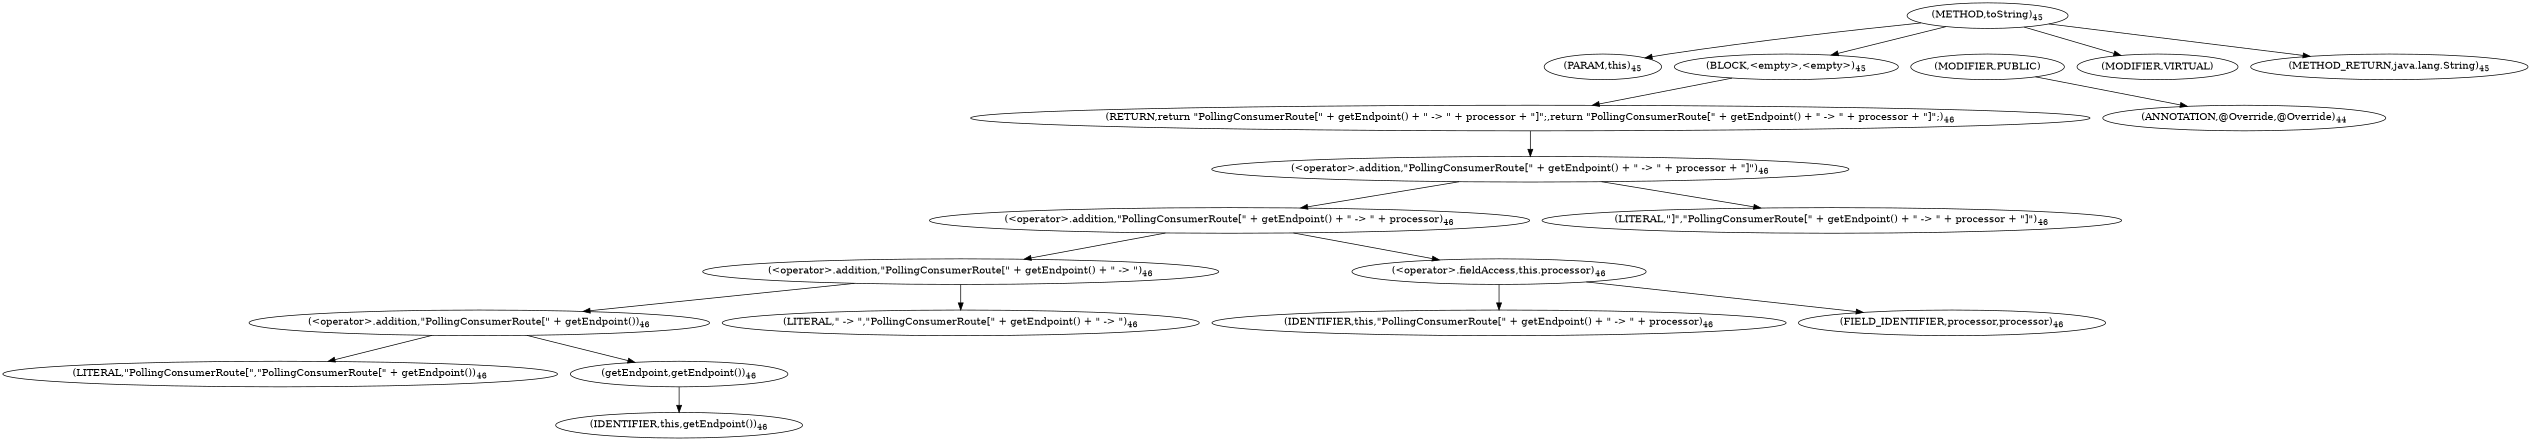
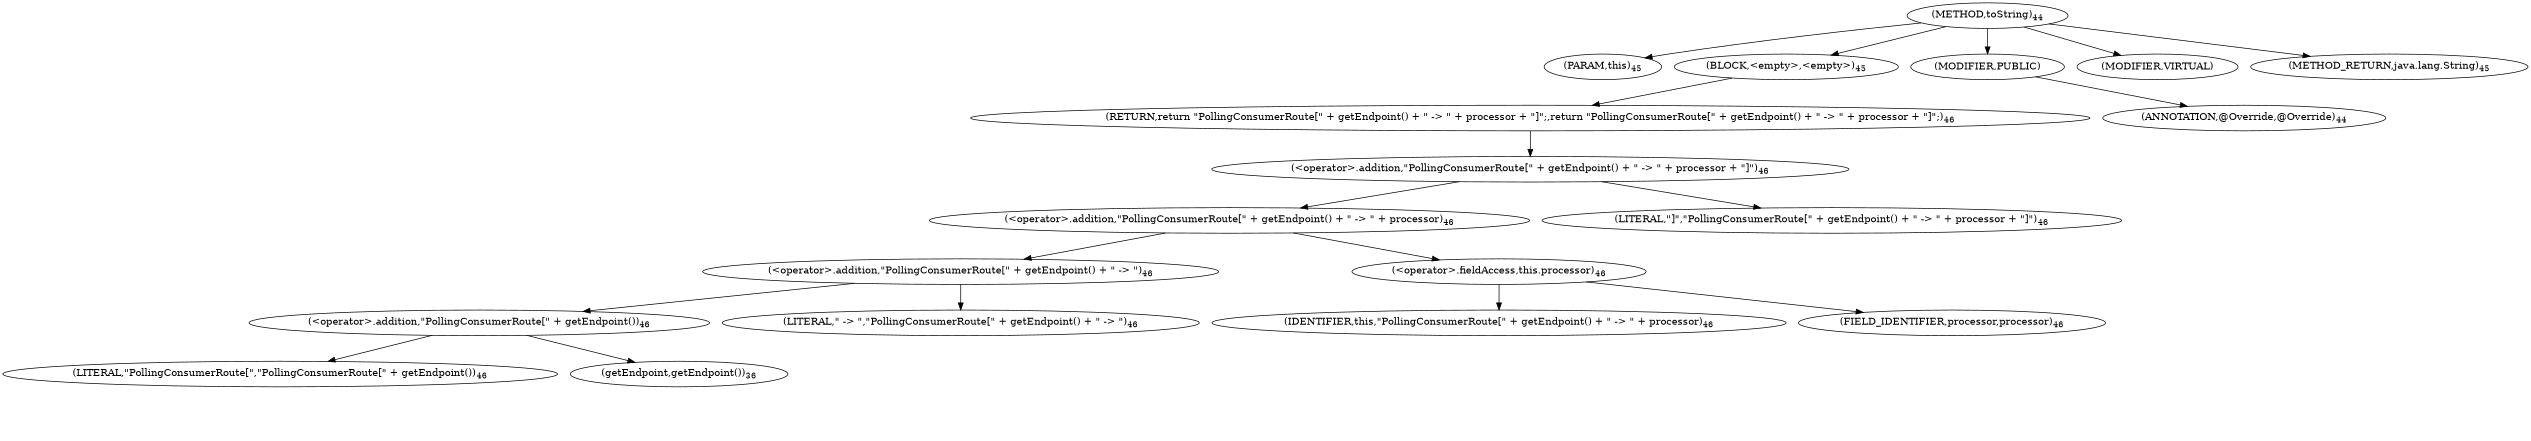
(2038, 15) -> (2038, 15)
none -> (1988, 38)
(751, 373) -> (751, 373)
(679, 425) -> none
